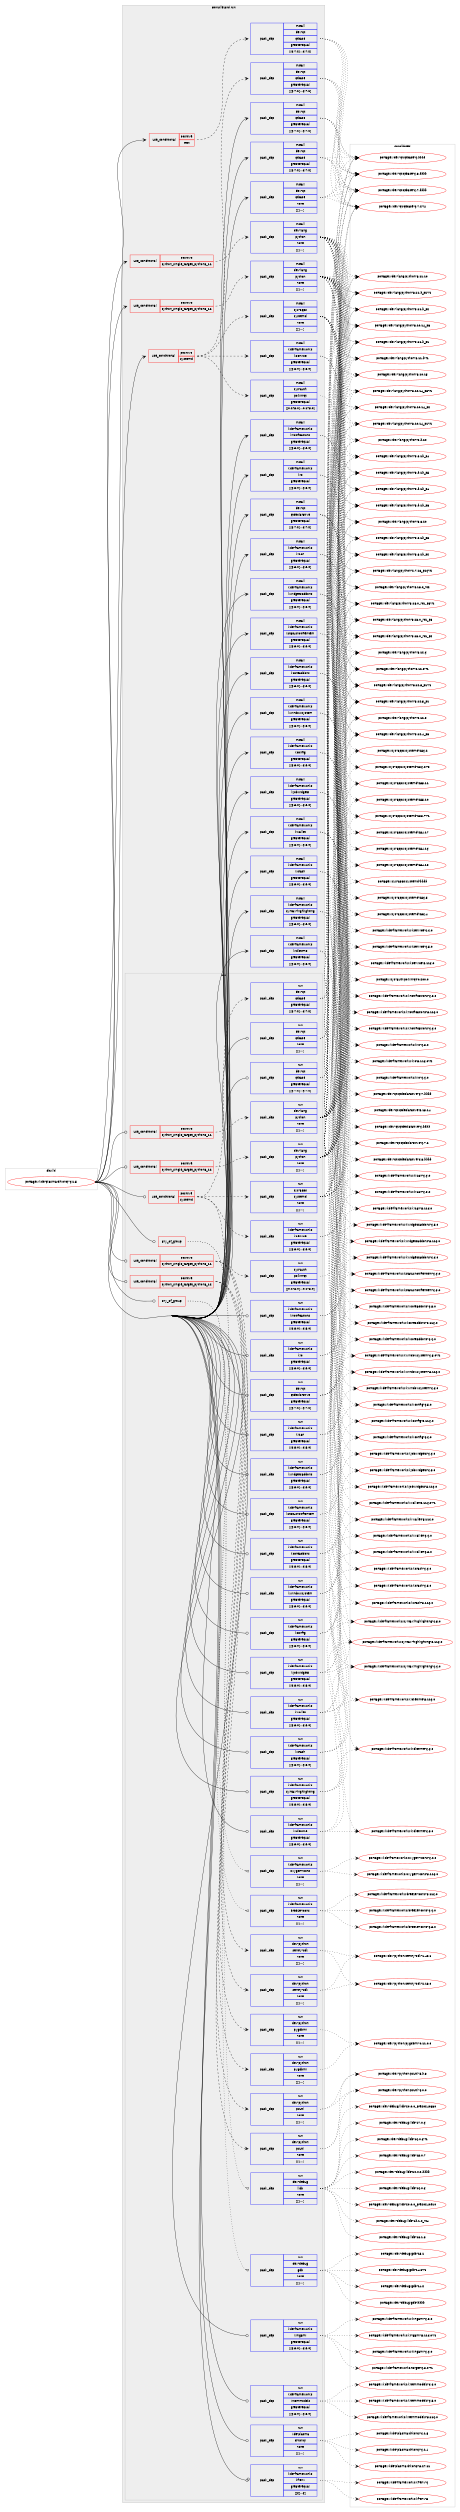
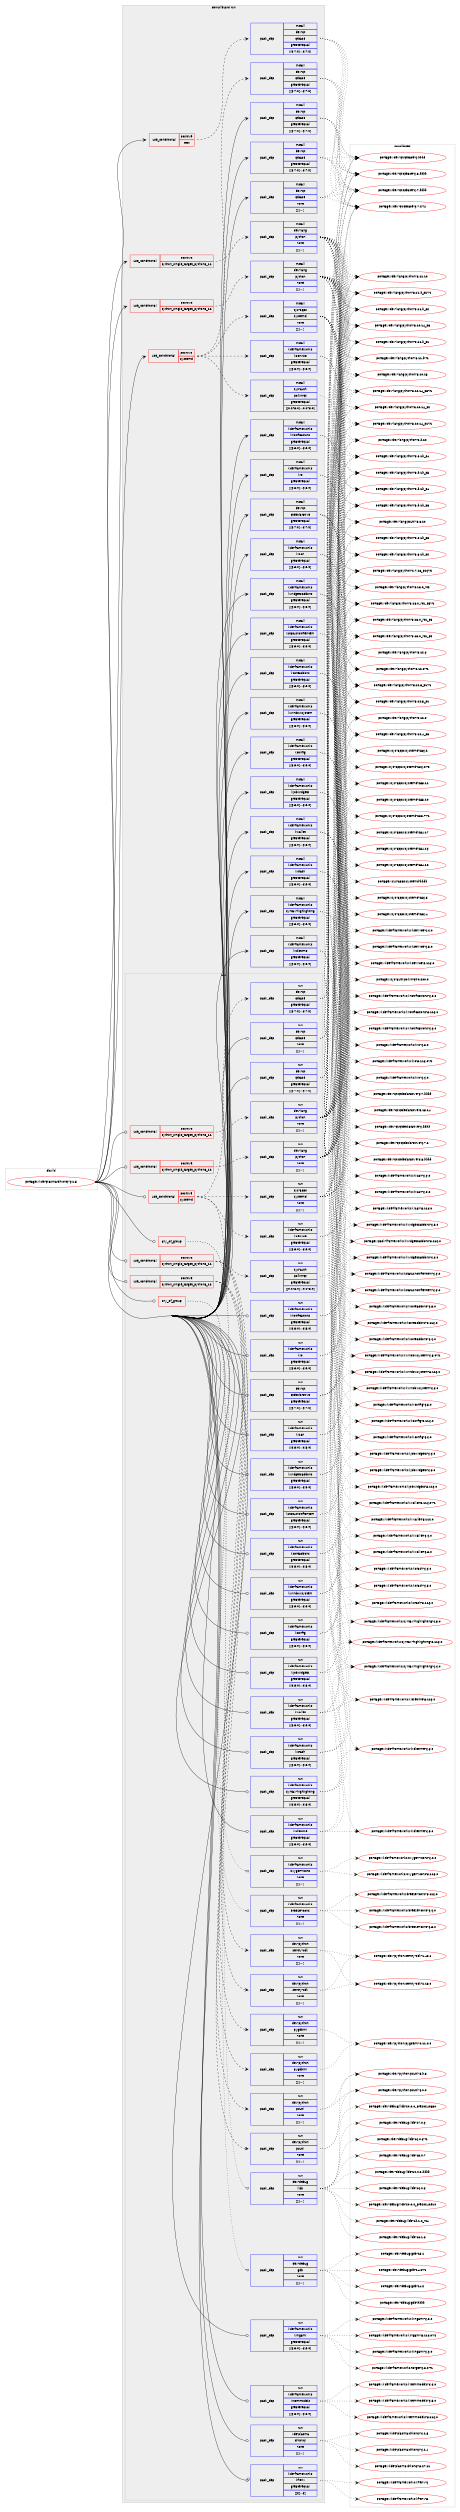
(403, 522) -> (403, 522)
(403, 1241) -> (403, 1241)
